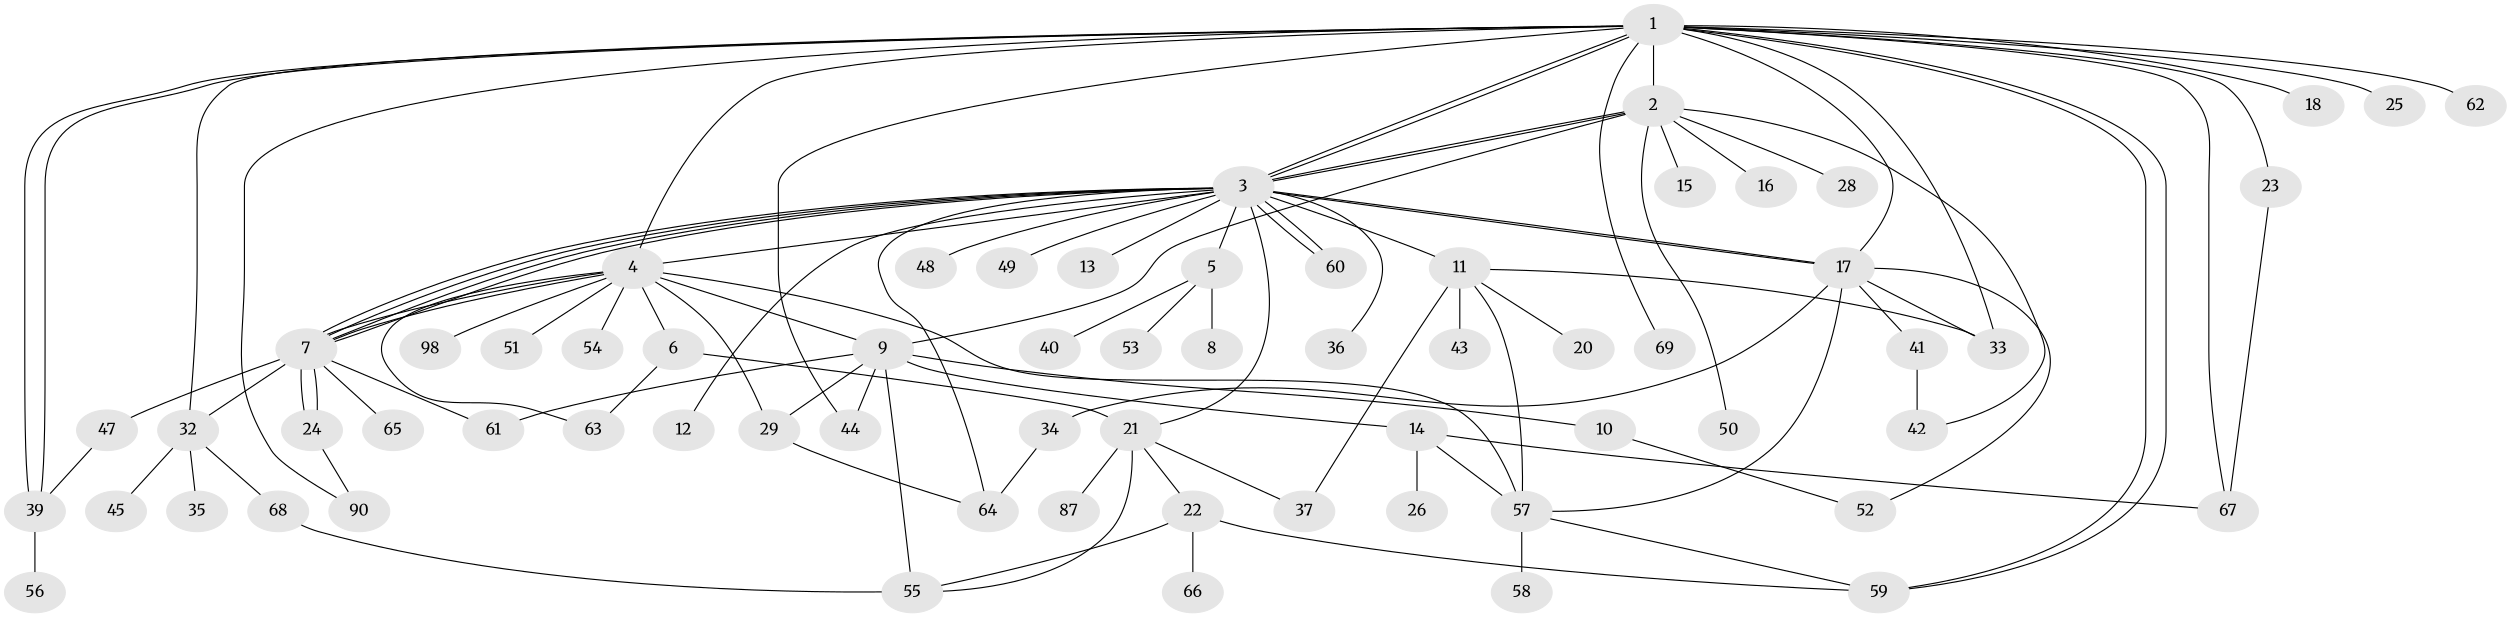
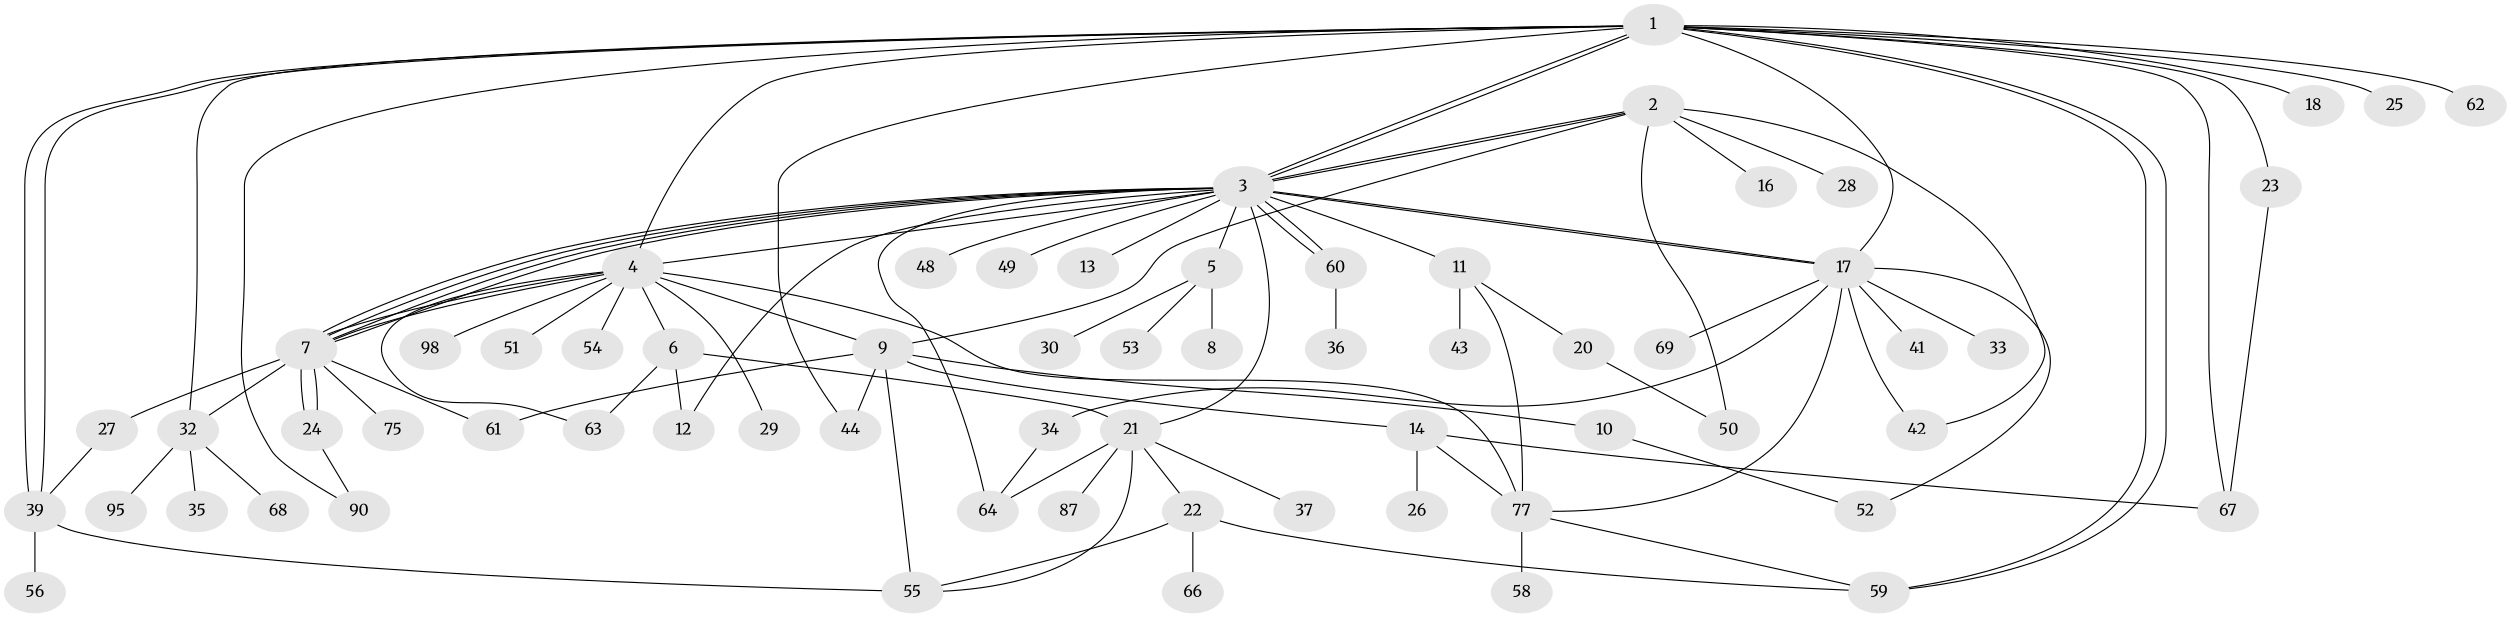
(1654, 65) -> none
(1888, 125) -> none
(1604, 186) -> (1754, 309)
(1685, 187) -> none
(1371, 241) -> (1336, 309)
(1735, 286) -> none
(1050, 349) -> (1050, 349)
(1387, 379) -> none
(830, 387) -> none
(1917, 390) -> (1869, 353)
none -> (679, 391)
none -> (1659, 391)
(107, 430) -> (107, 430)
(393, 430) -> (393, 430)
(876, 475) -> (1060, 471)
(116, 511) -> (116, 511)
(1522, 511) -> (1522, 511)
(589, 579) -> (468, 574)
